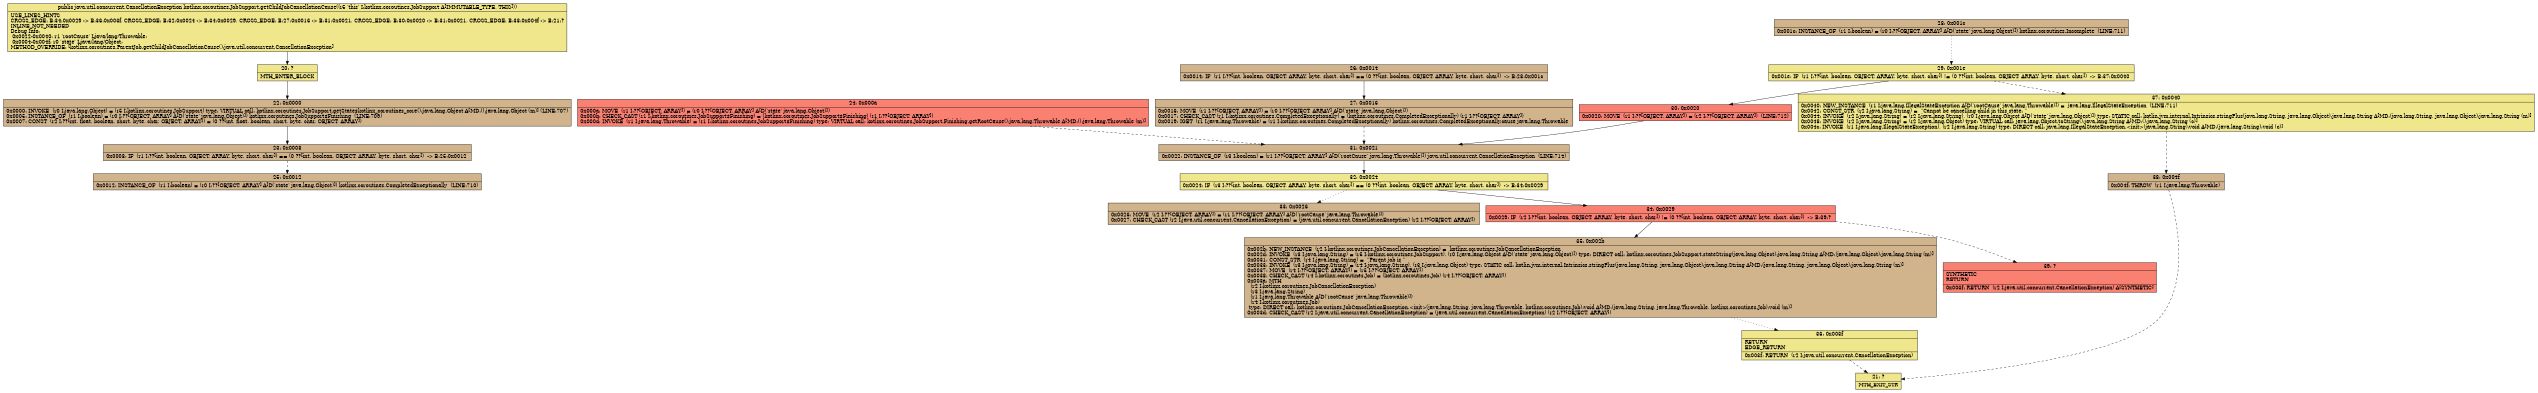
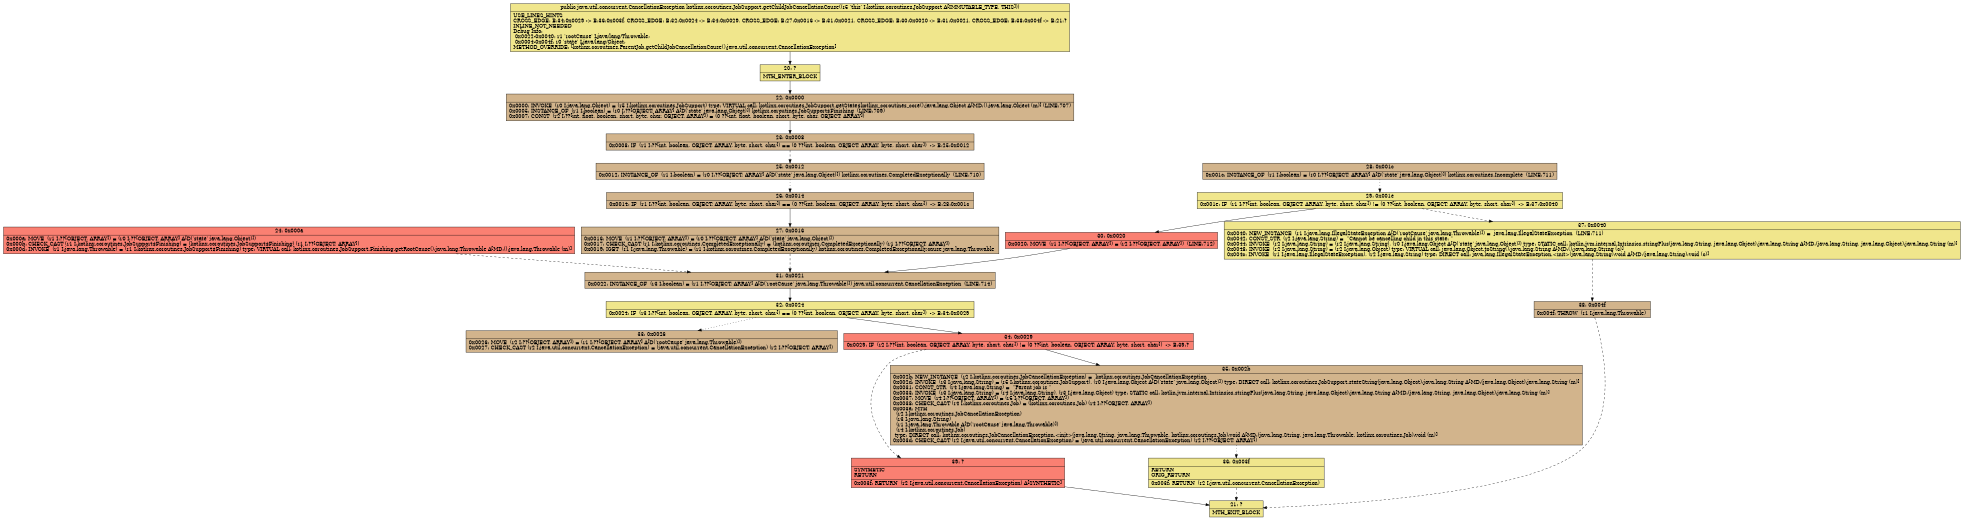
none -> (790, 184)
(1765, 348) -> (1171, 475)
(1878, 385) -> (1236, 513)
none -> (1135, 496)
